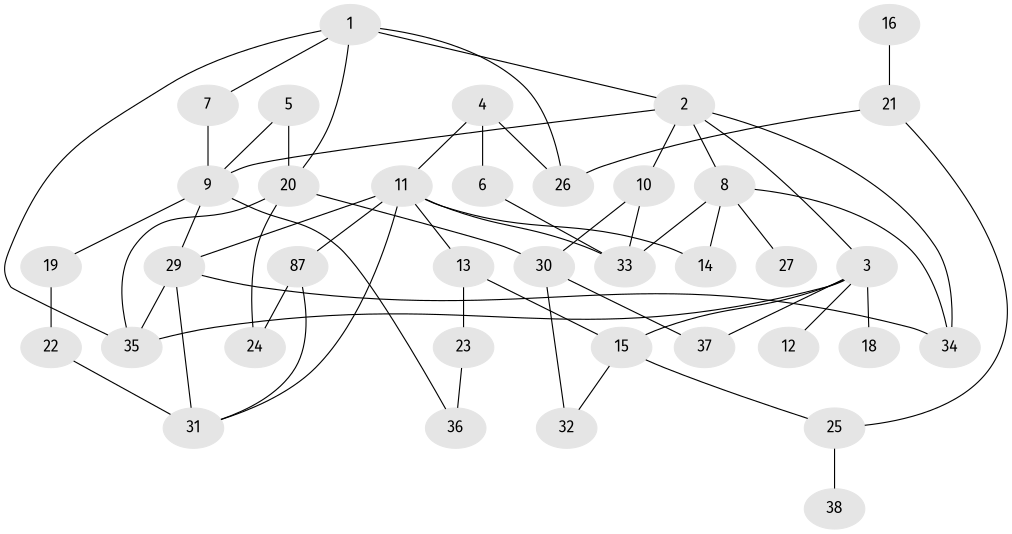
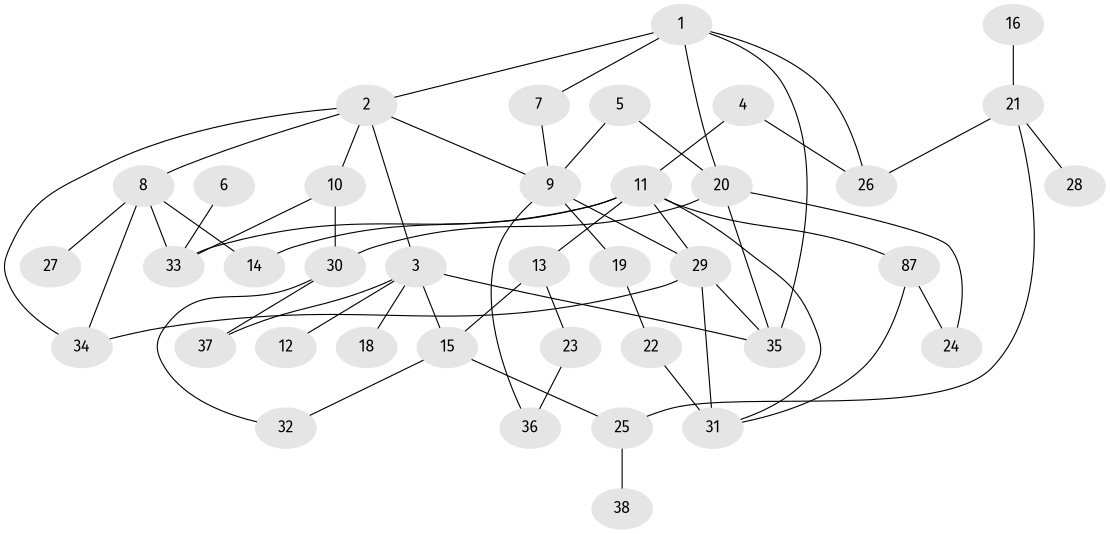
(483, 146) -> none
none -> (1075, 186)
